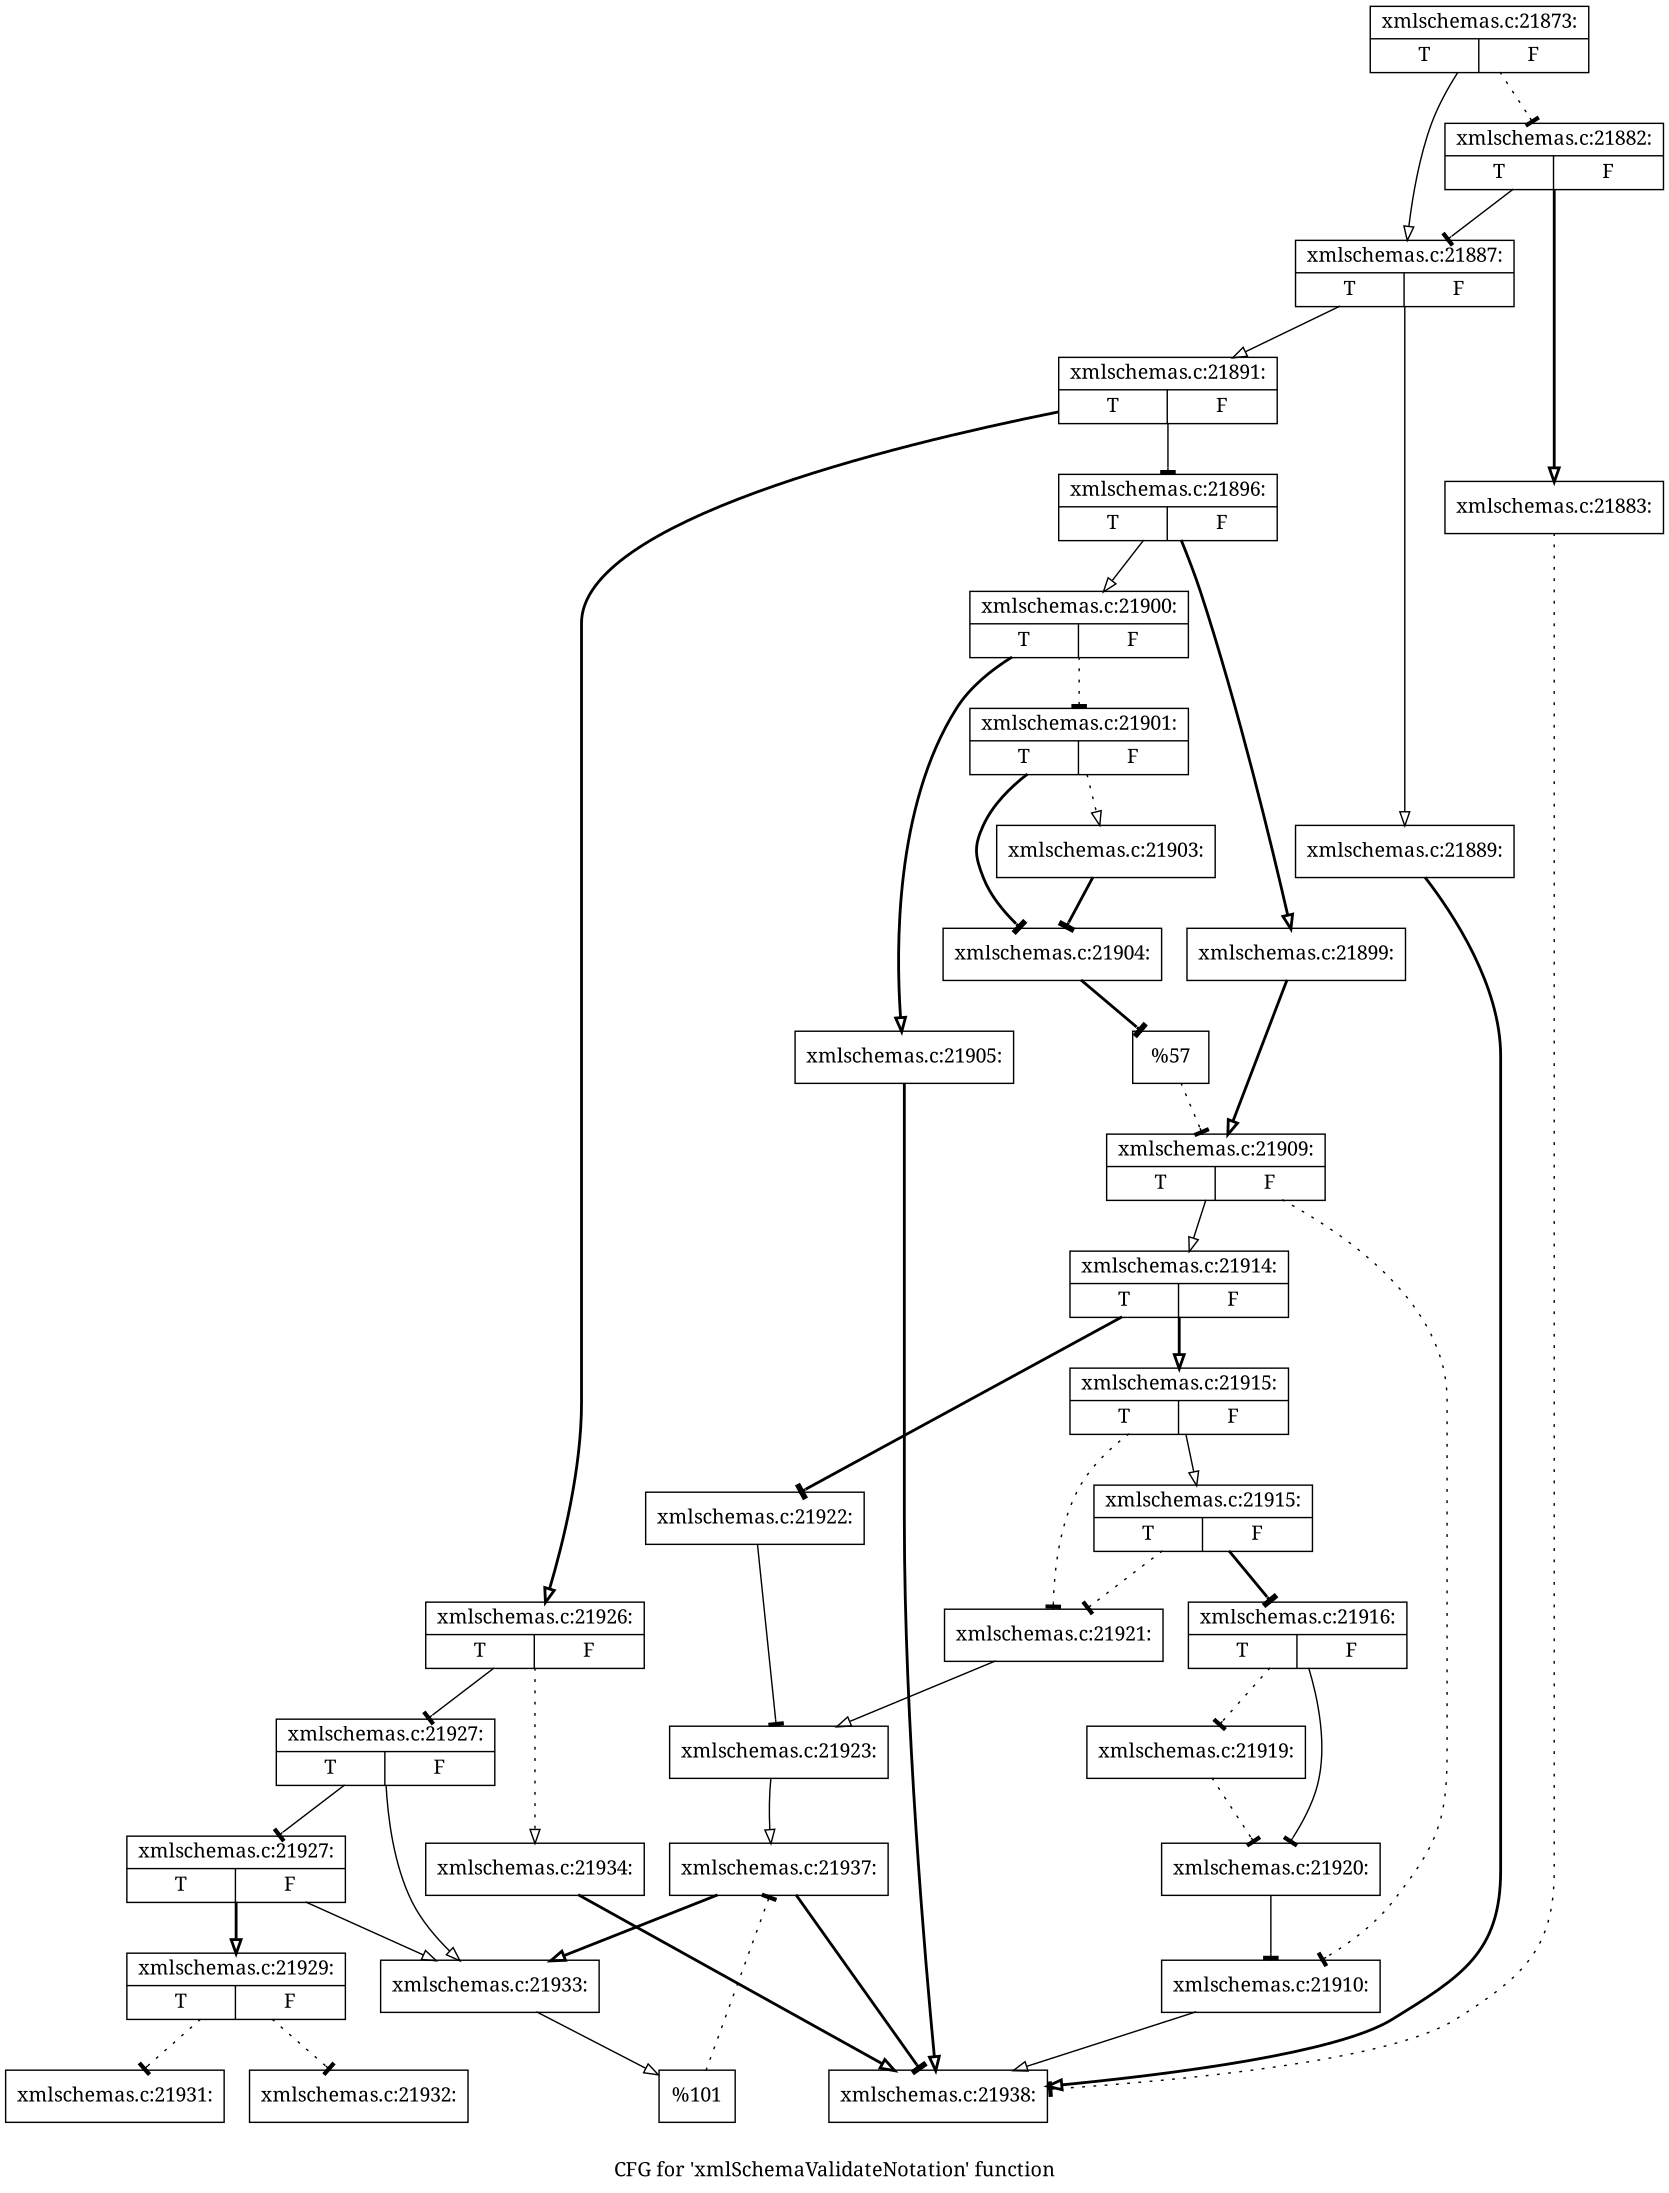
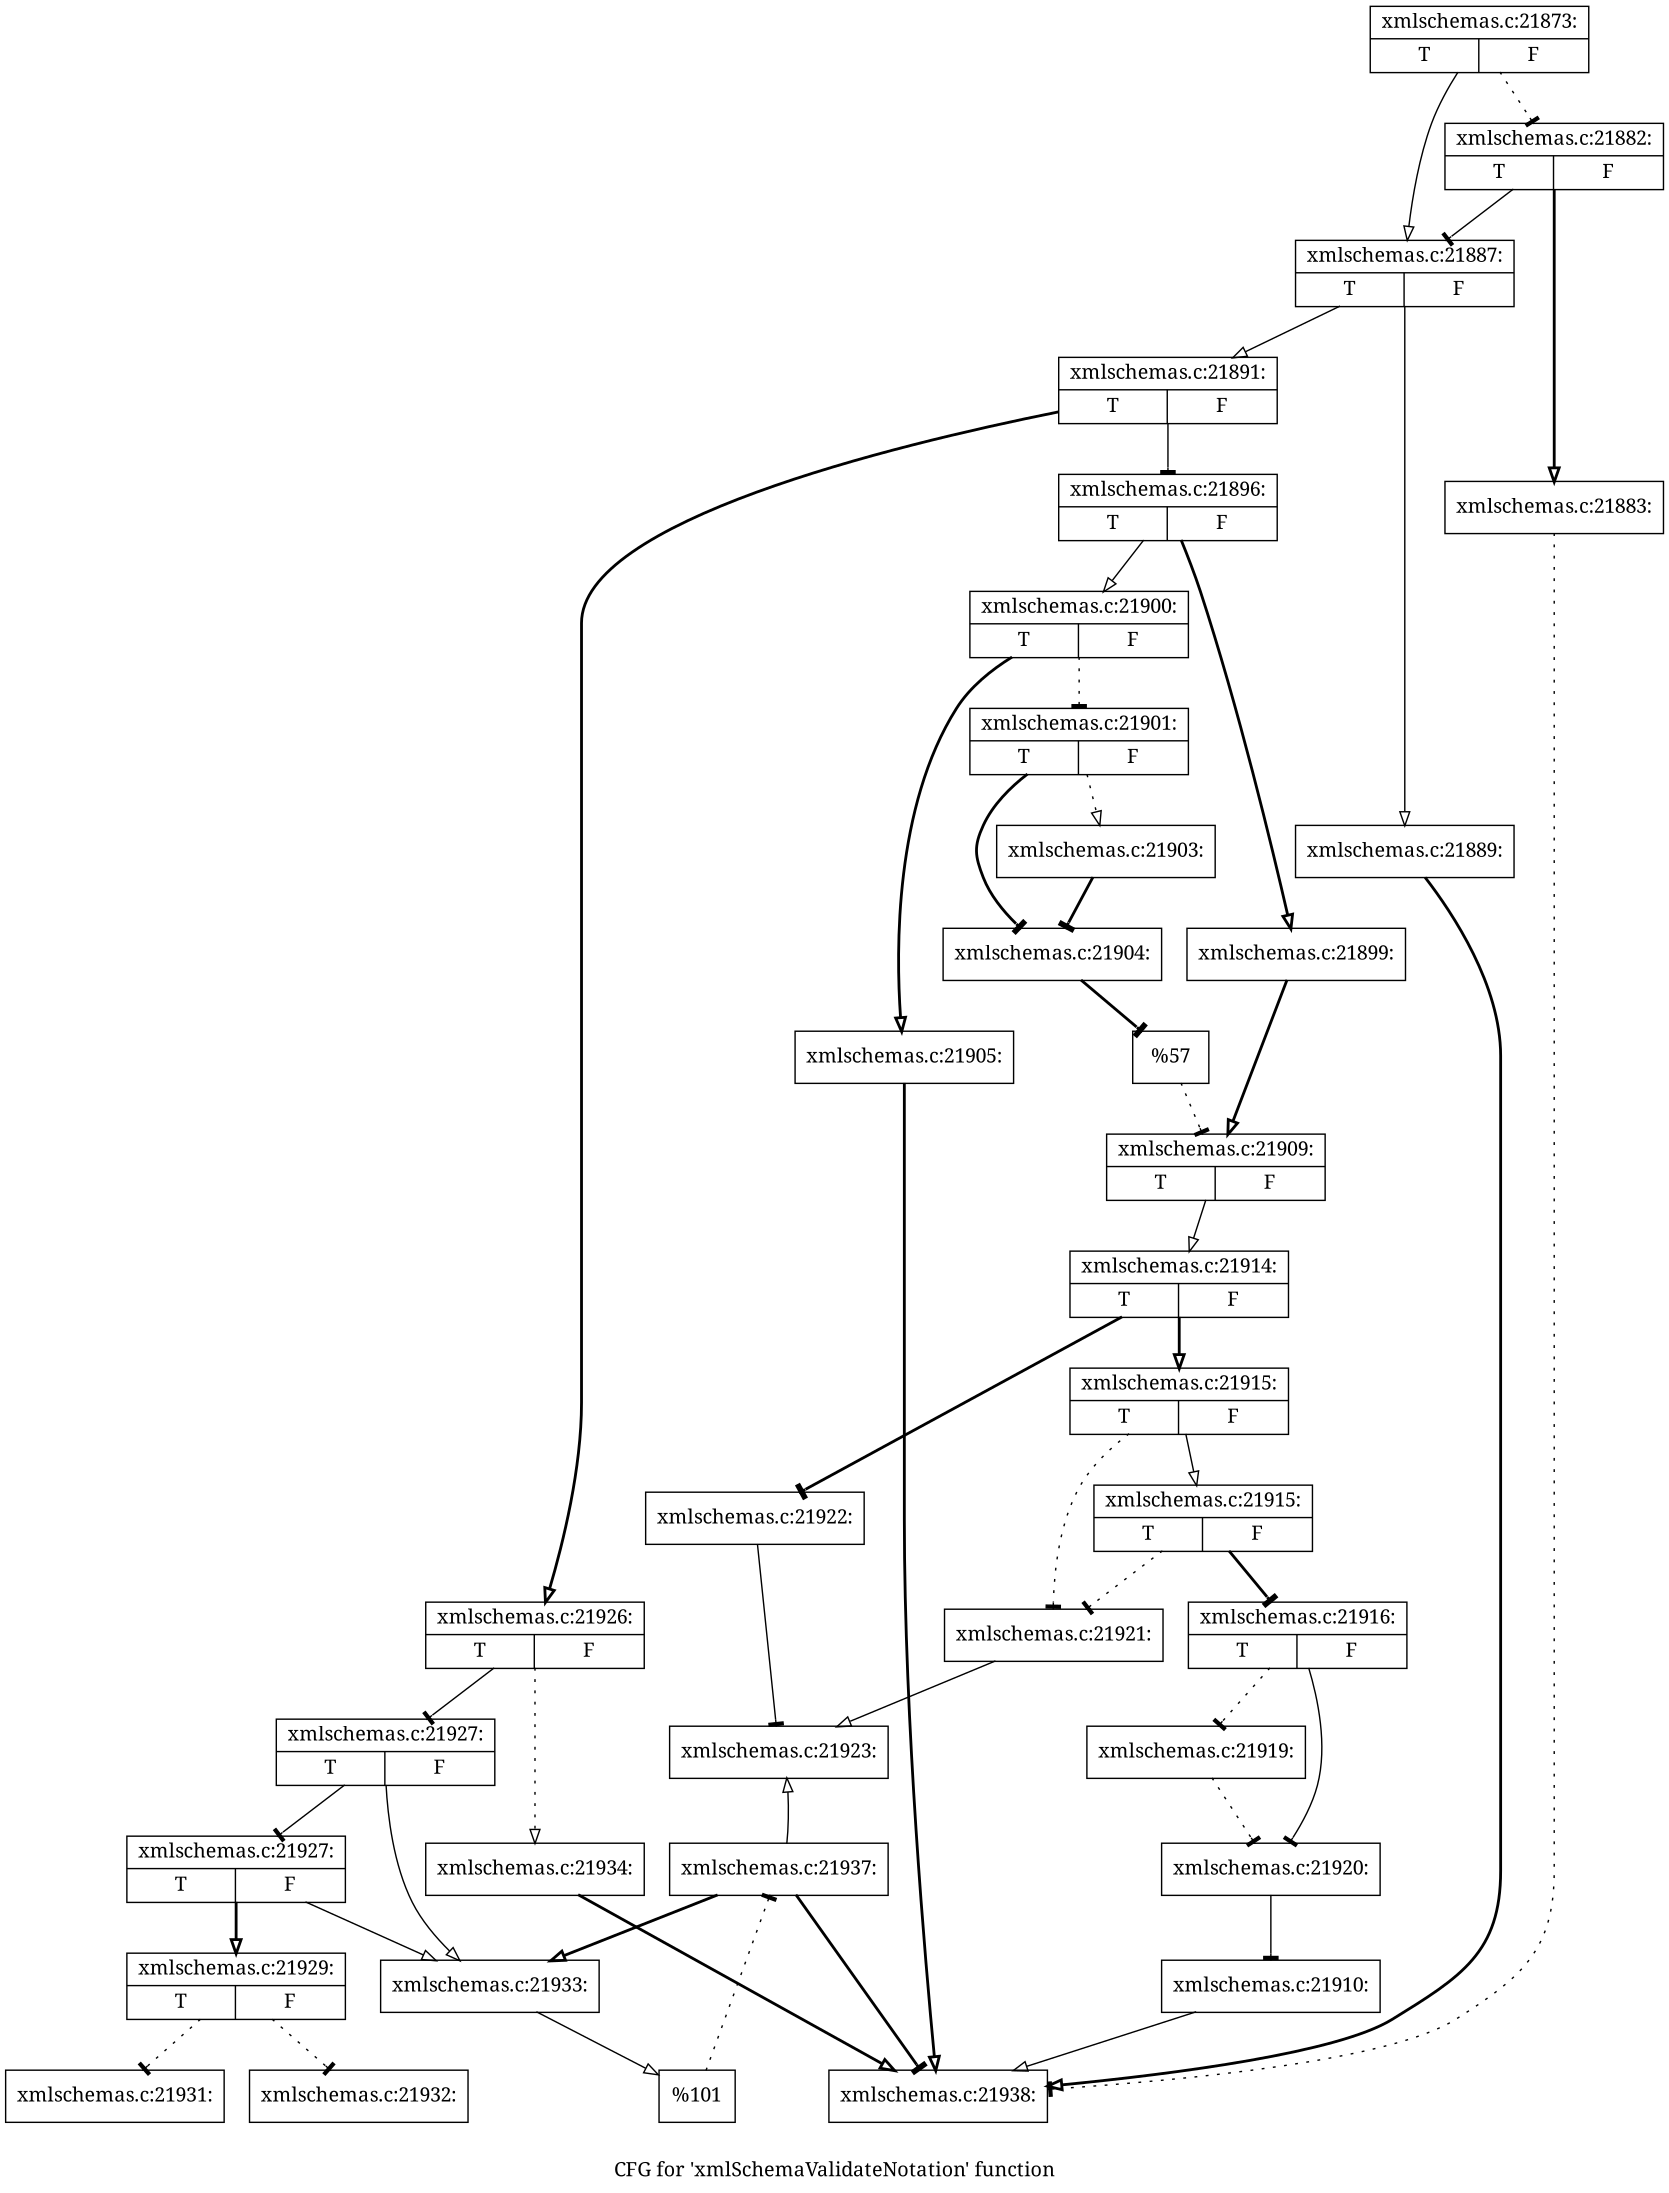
(1447, 1565) -> none
(769, 1804) -> (788, 1818)
